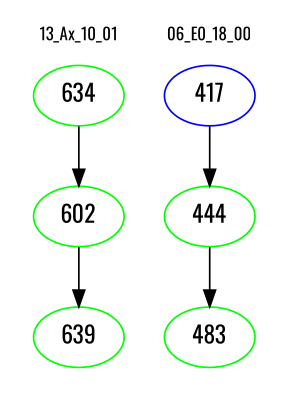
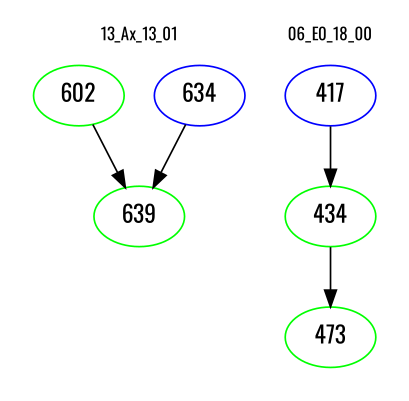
(79, 36) -> (139, 36)
(79, 96) -> (200, 96)
(79, 148) -> (173, 149)
(210, 216) -> (331, 216)
(210, 337) -> (331, 337)
